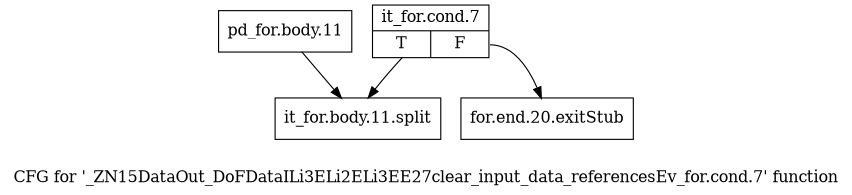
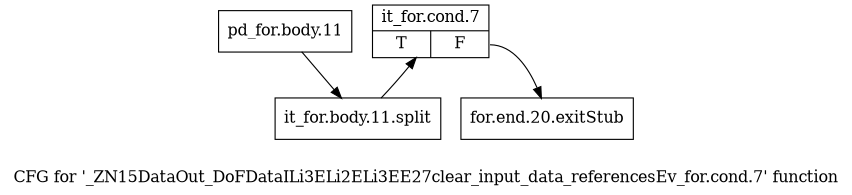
(388, 73) -> (395, 82)
